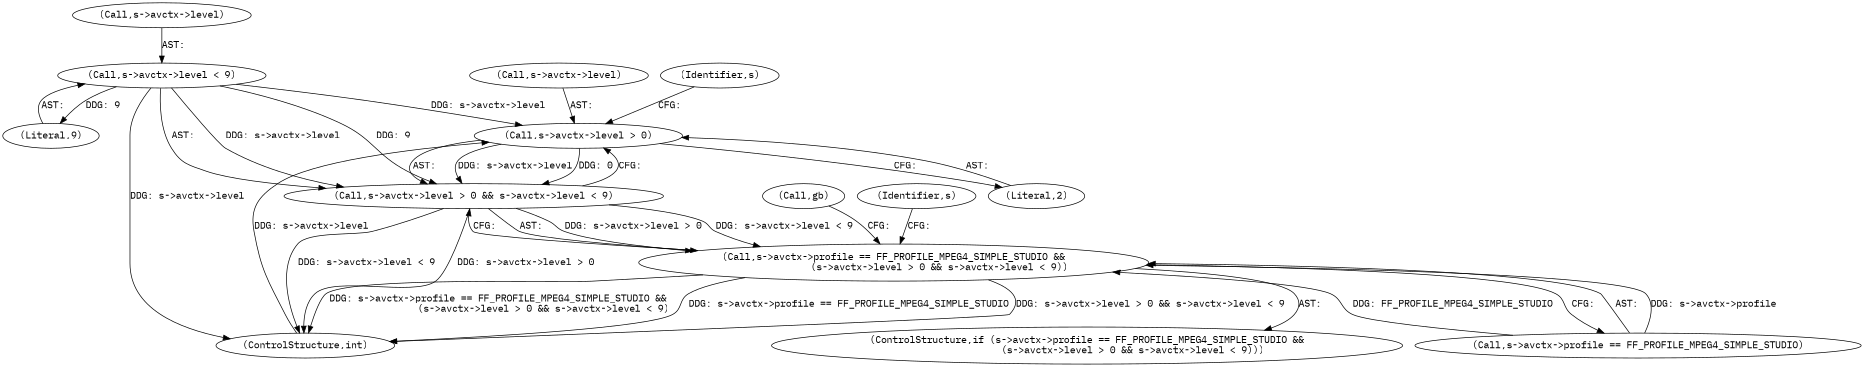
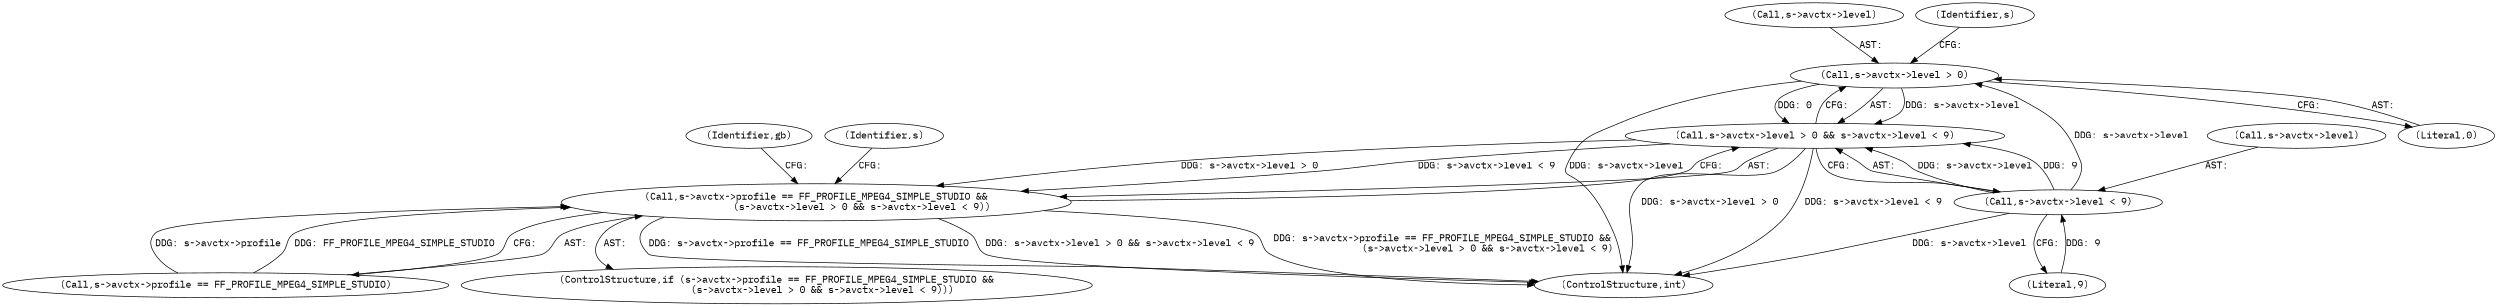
(56, 106) -> (2083, 244)
(103, 106) -> (2051, 244)
(287, 179) -> (1618, 124)
none -> (1897, 182)
(804, 196) -> (749, 136)
(1036, 196) -> (2446, 136)
